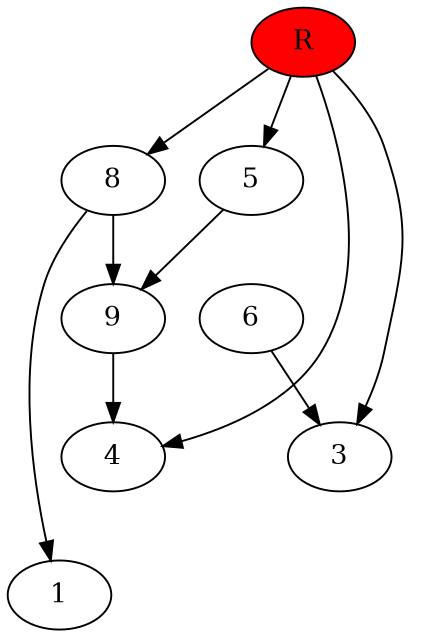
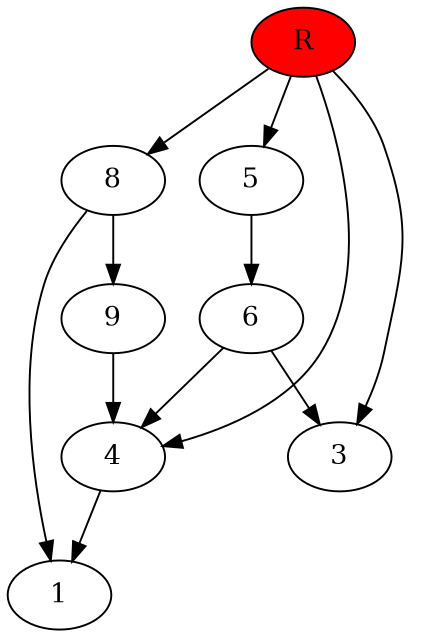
(189, 243) -> (251, 240)
none -> (189, 381)
none -> (90, 517)
